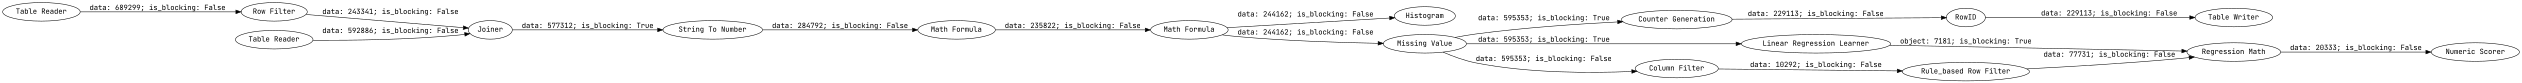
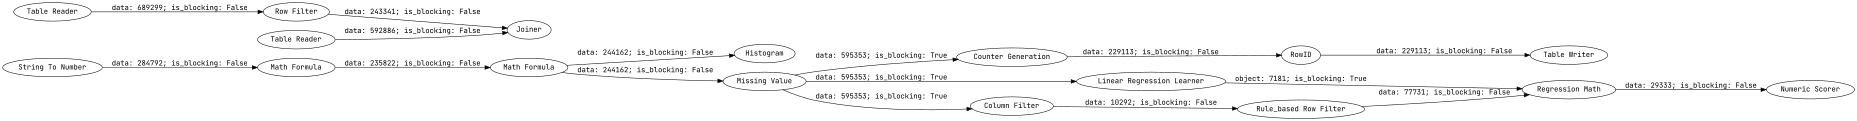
(585, 30) -> none
(2356, 48) -> (1691, 86)
(1544, 59) -> (881, 97)
